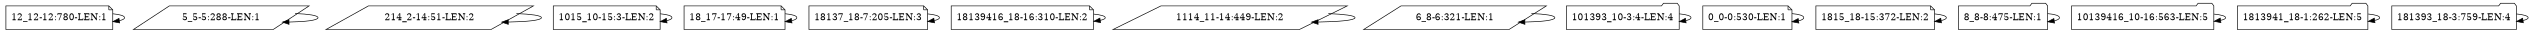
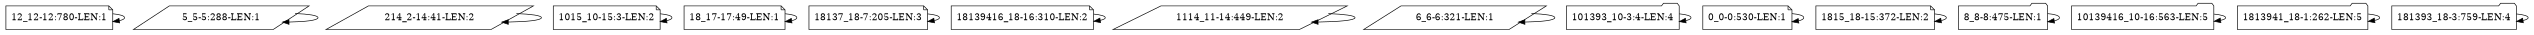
(430, 18) -> (430, 18)
(1455, 18) -> (1455, 18)
